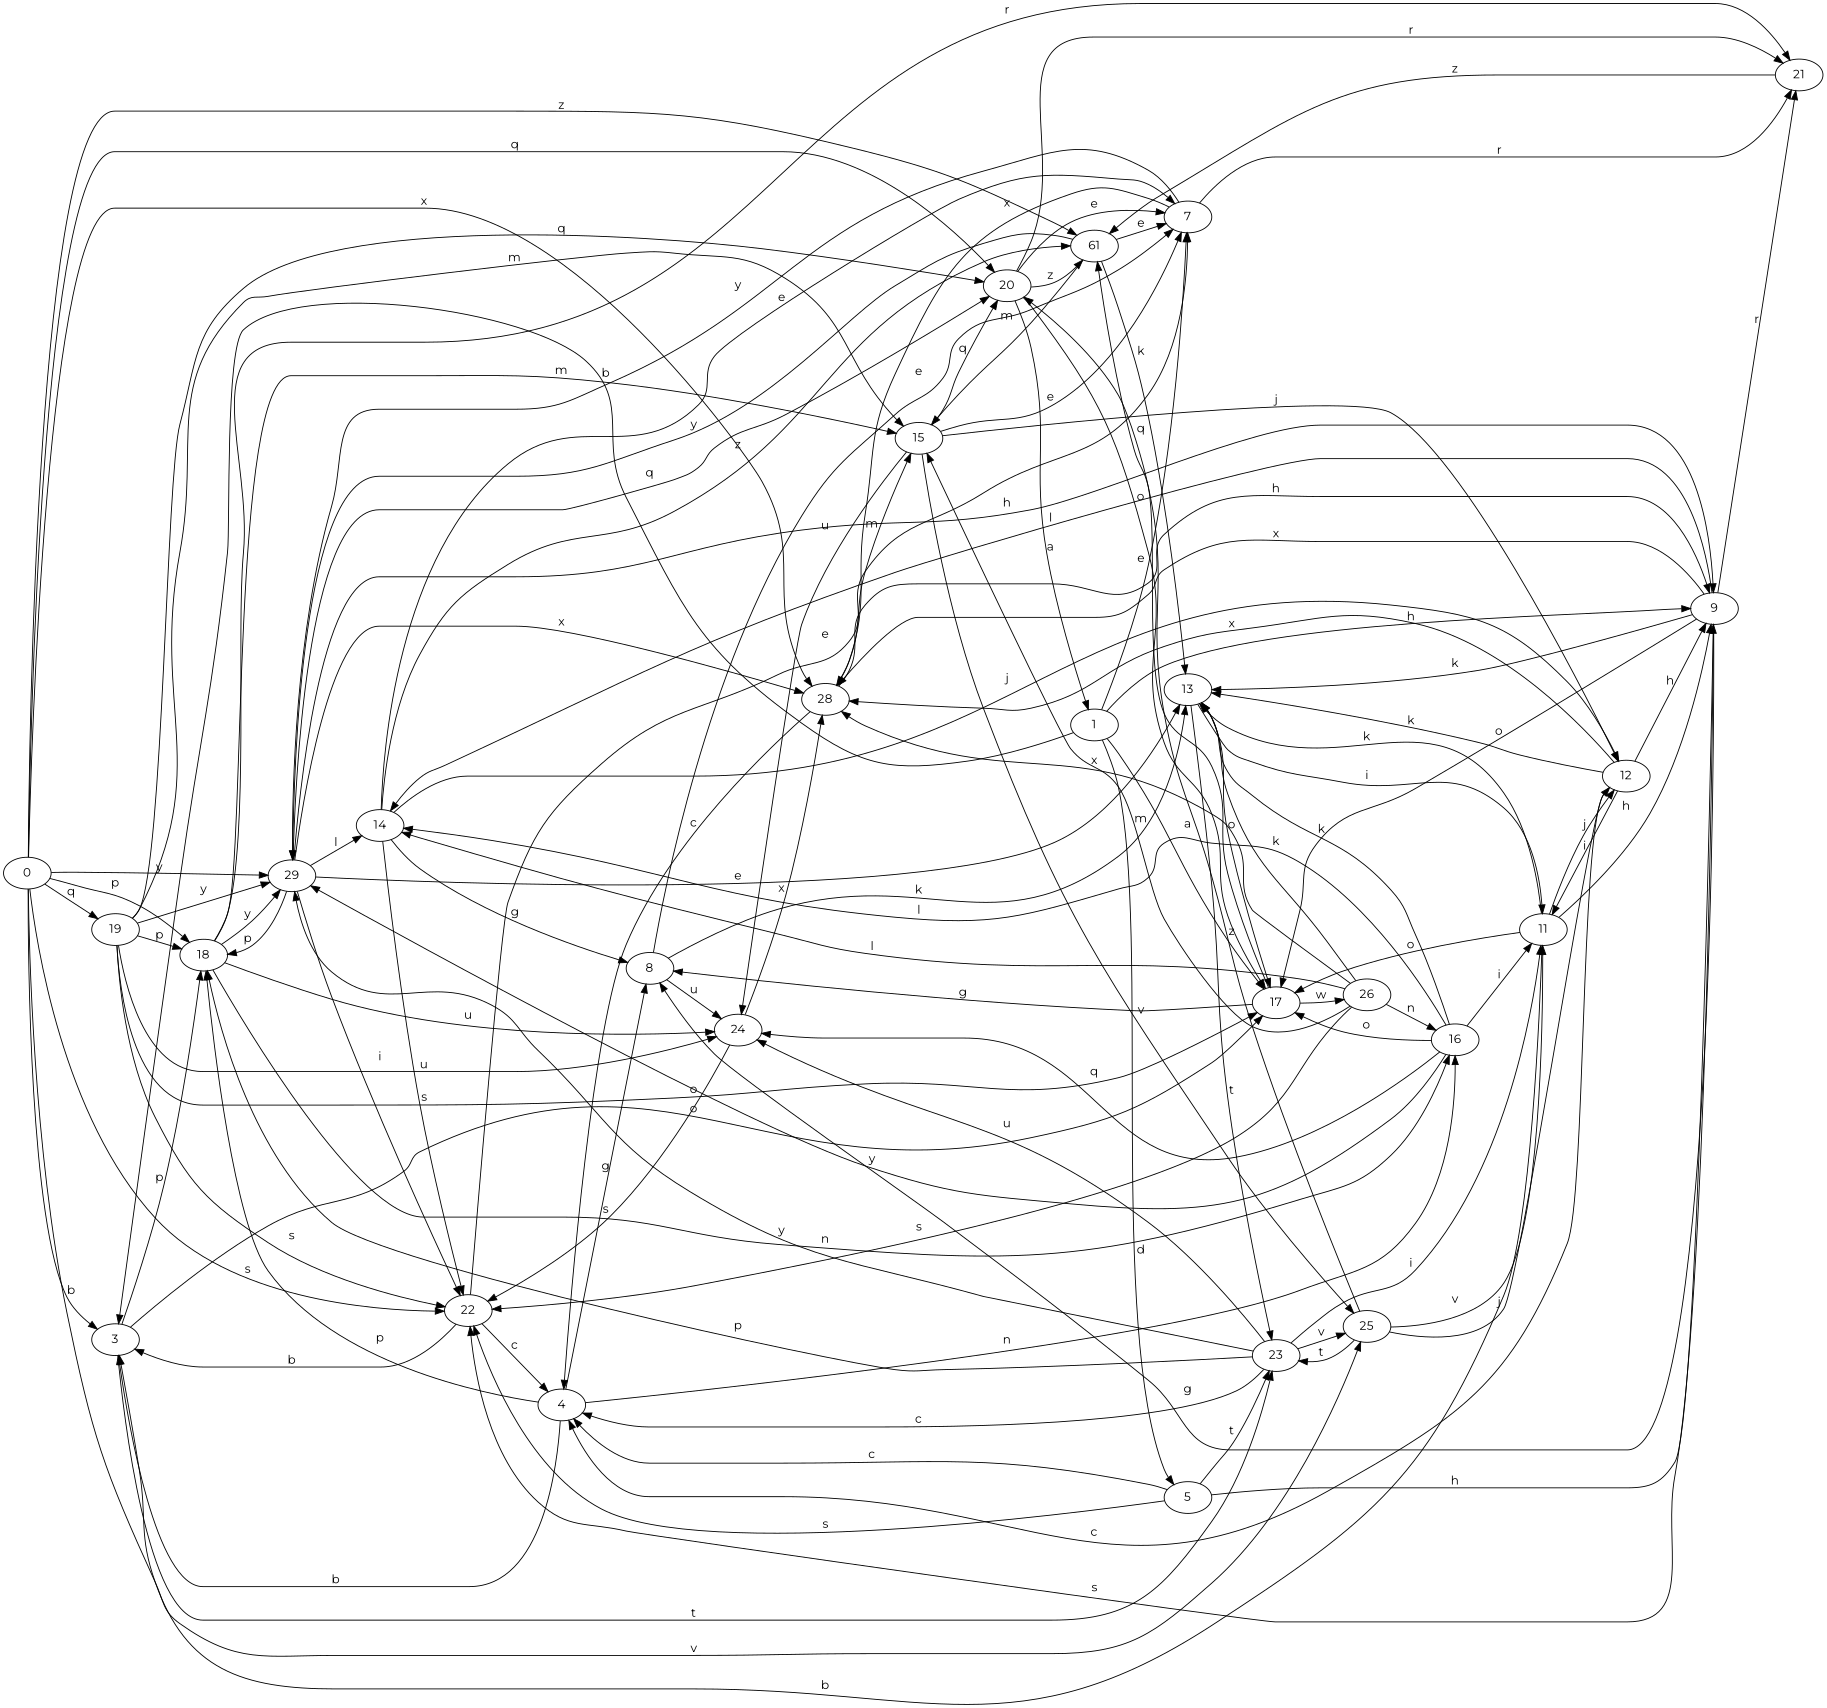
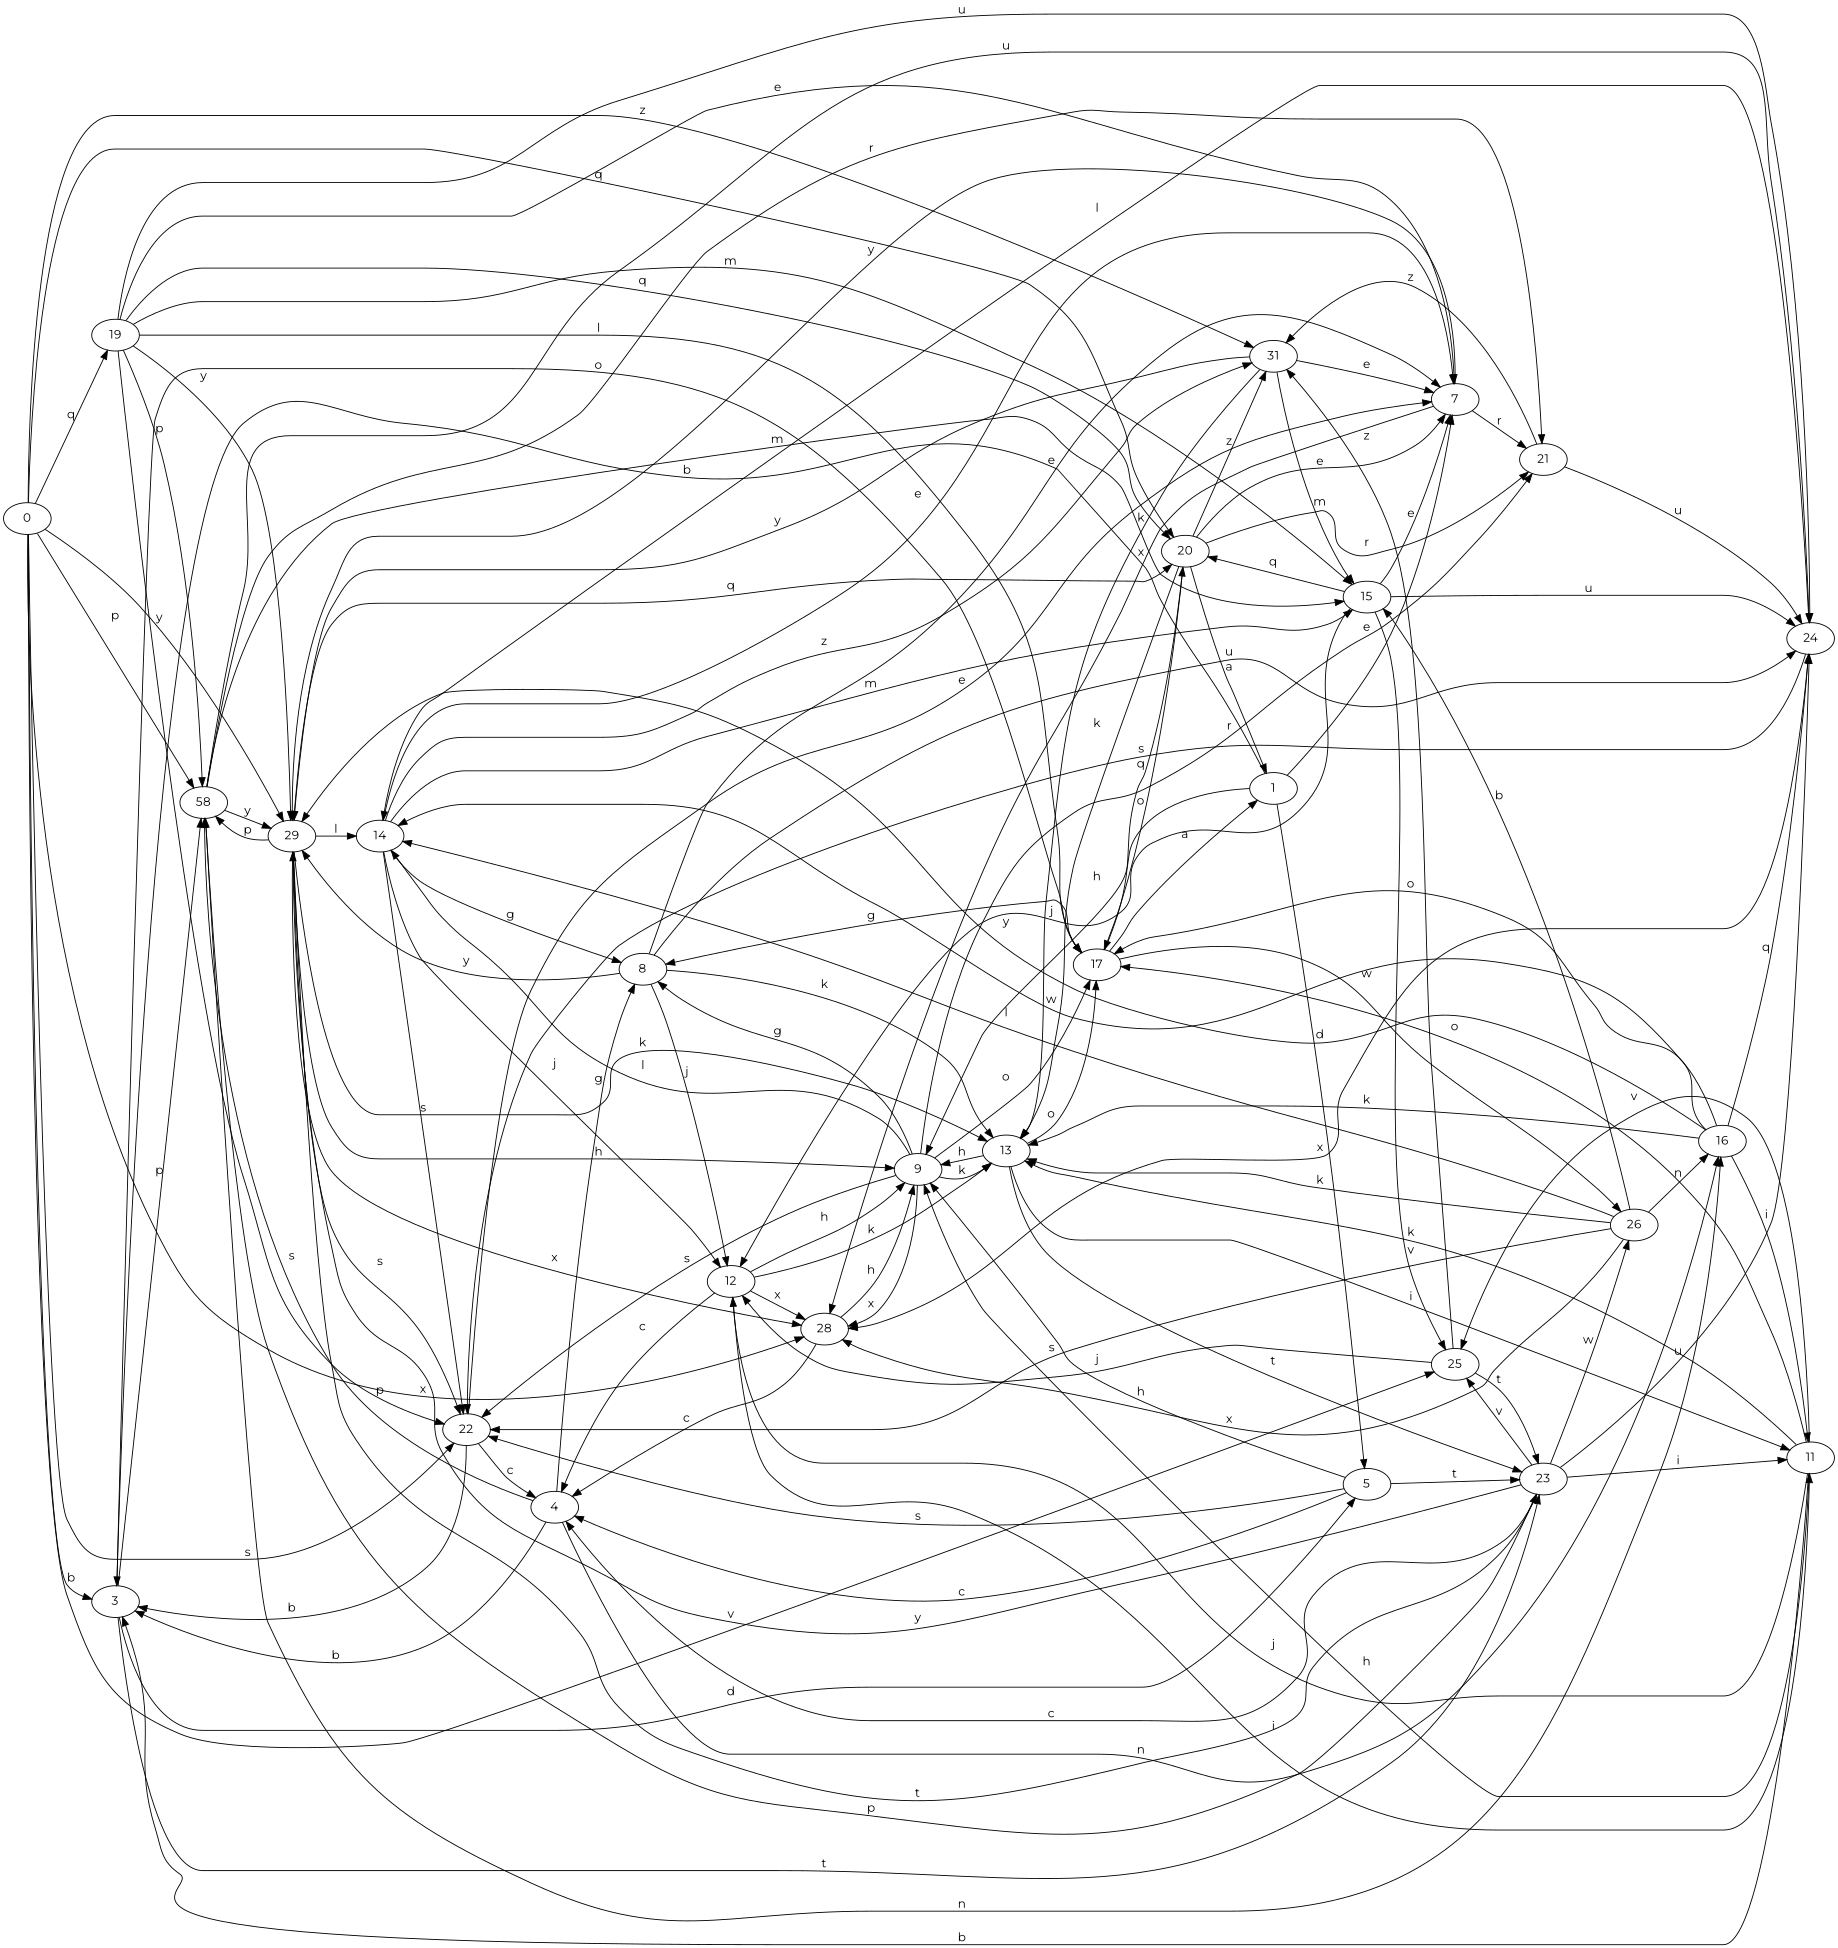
none -> (815, 91)
none -> (1169, 181)
(1094, 246) -> (1274, 356)
none -> (1691, 527)
(870, 555) -> (858, 696)
(1141, 819) -> (1499, 796)
none -> (1080, 844)
(1181, 861) -> (1174, 873)
(738, 876) -> (643, 1043)
(919, 911) -> (1052, 1000)
(204, 955) -> (204, 803)
none -> (443, 968)
(380, 1057) -> (380, 1262)
(694, 1090) -> (599, 329)
none -> (695, 1119)
none -> (967, 1159)
(1497, 1291) -> (1714, 1100)
none -> (1591, 1357)
none -> (736, 1703)
none -> (645, 1730)
